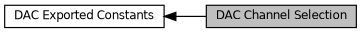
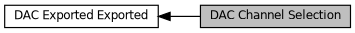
(84, 16) -> (81, 16)
